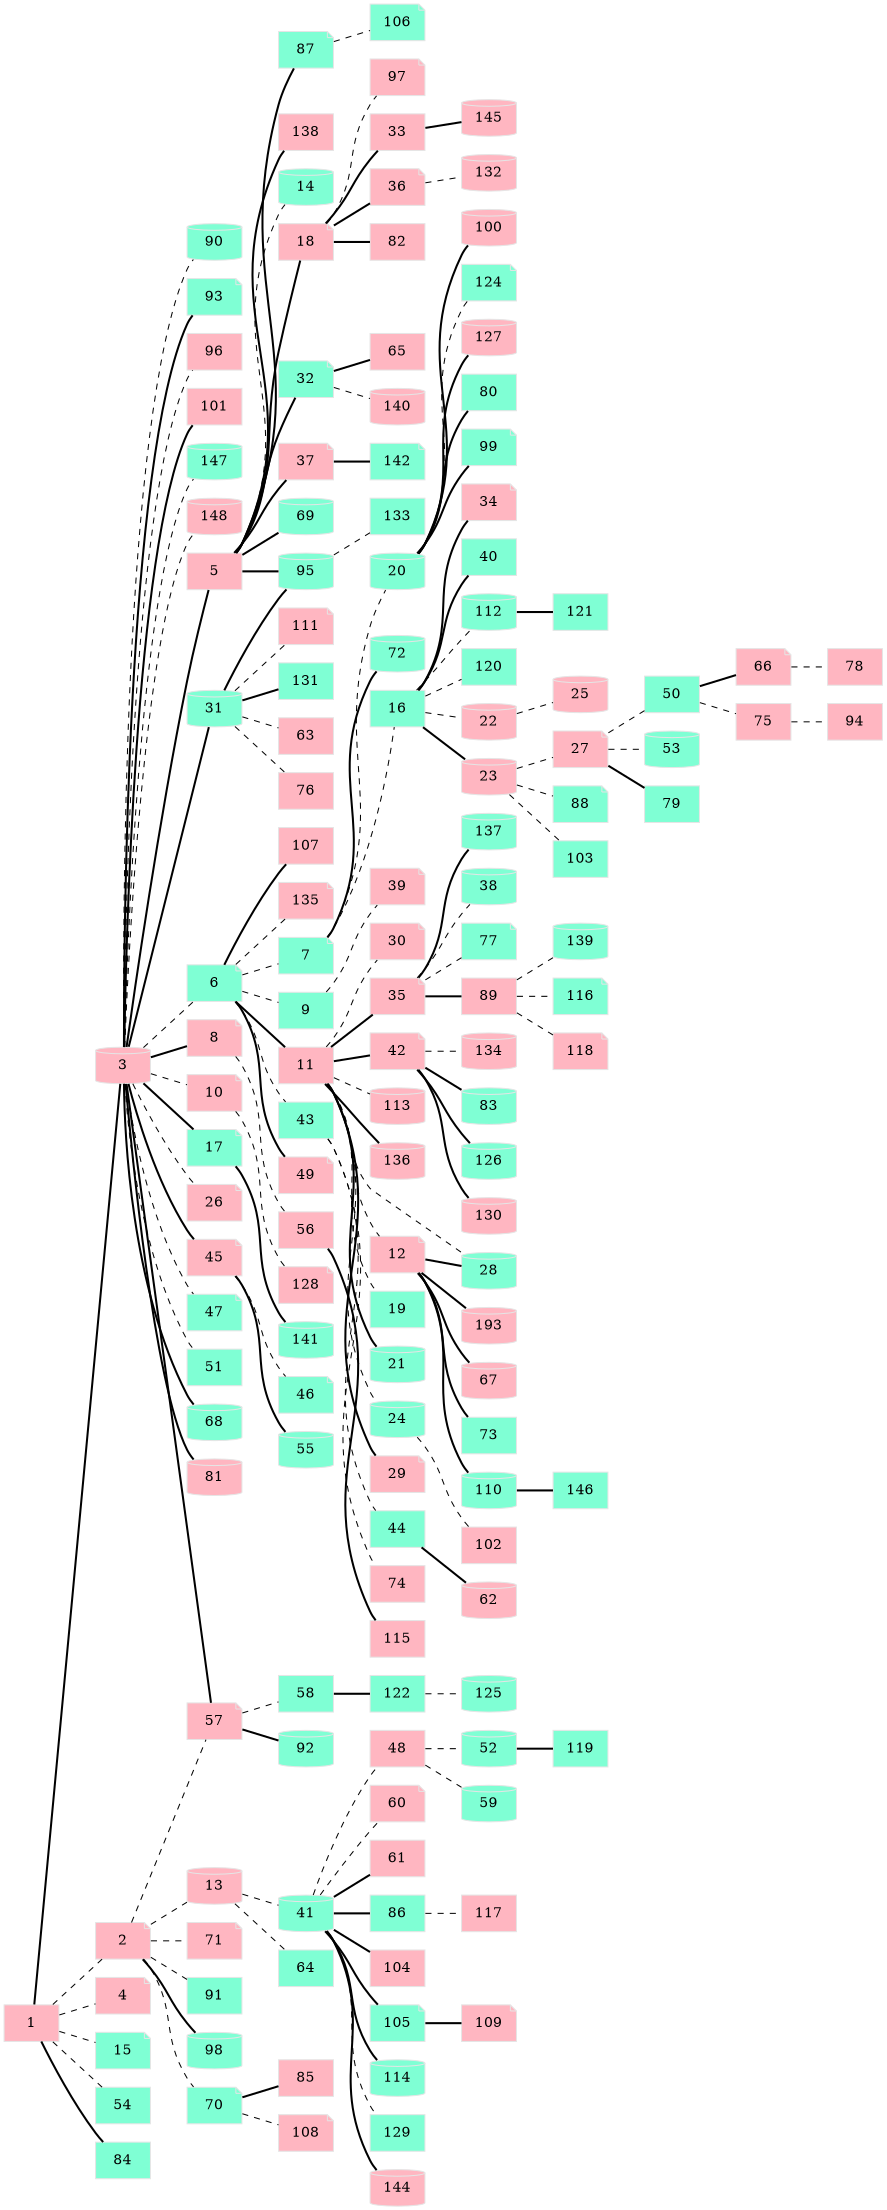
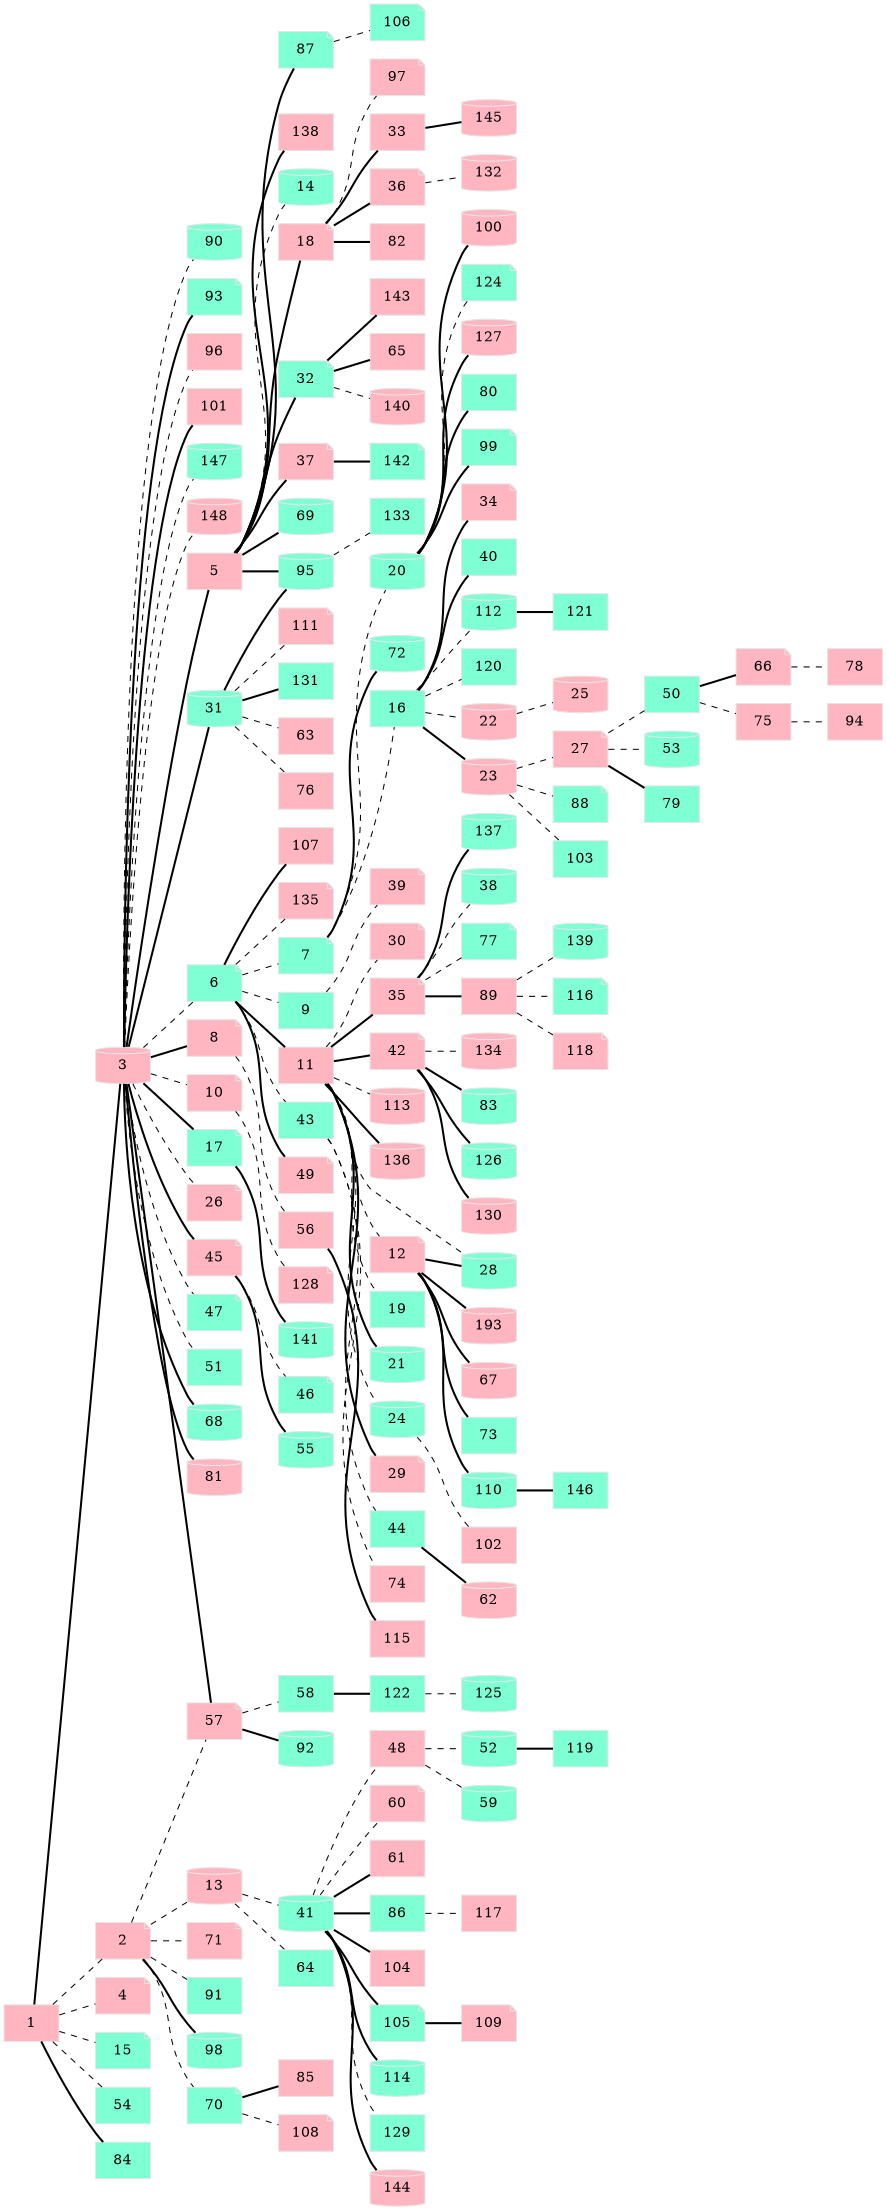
none -> (398, 297)
